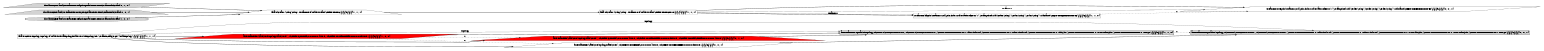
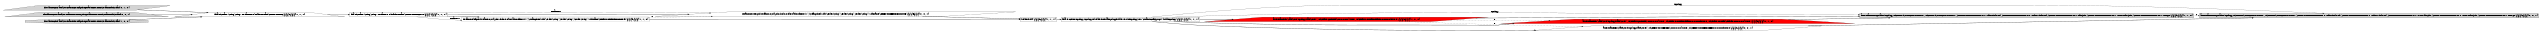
none -> (1038, 19)
